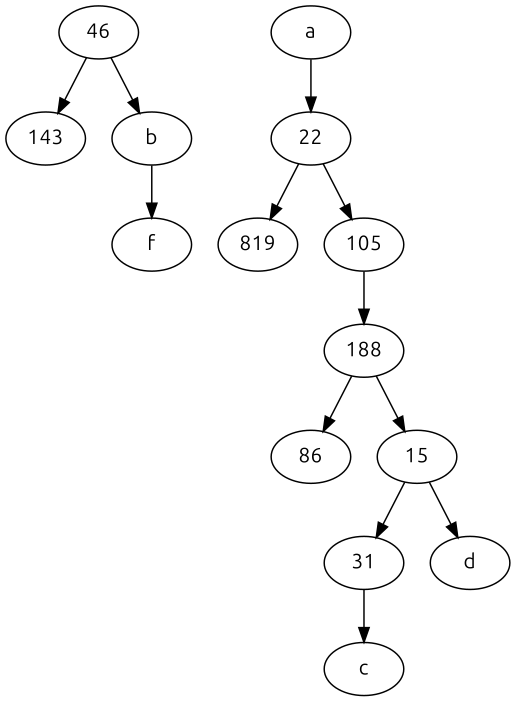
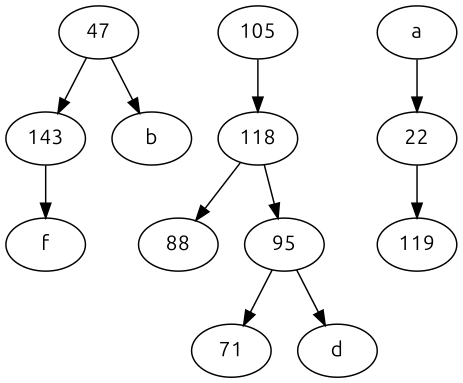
(99, 32) -> (99, 32)
(152, 184) -> (46, 184)
(334, 185) -> none
(258, 245) -> (417, 245)
(364, 351) -> (258, 139)
(311, 457) -> (178, 245)
(417, 457) -> (284, 245)
(364, 563) -> (231, 351)
(364, 669) -> none
